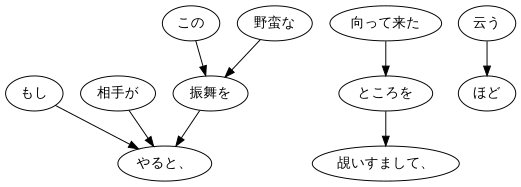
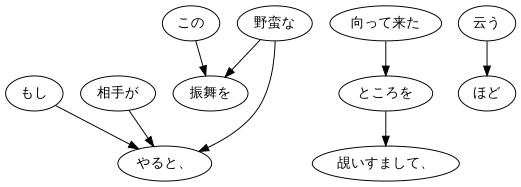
(191, 124) -> (260, 106)
